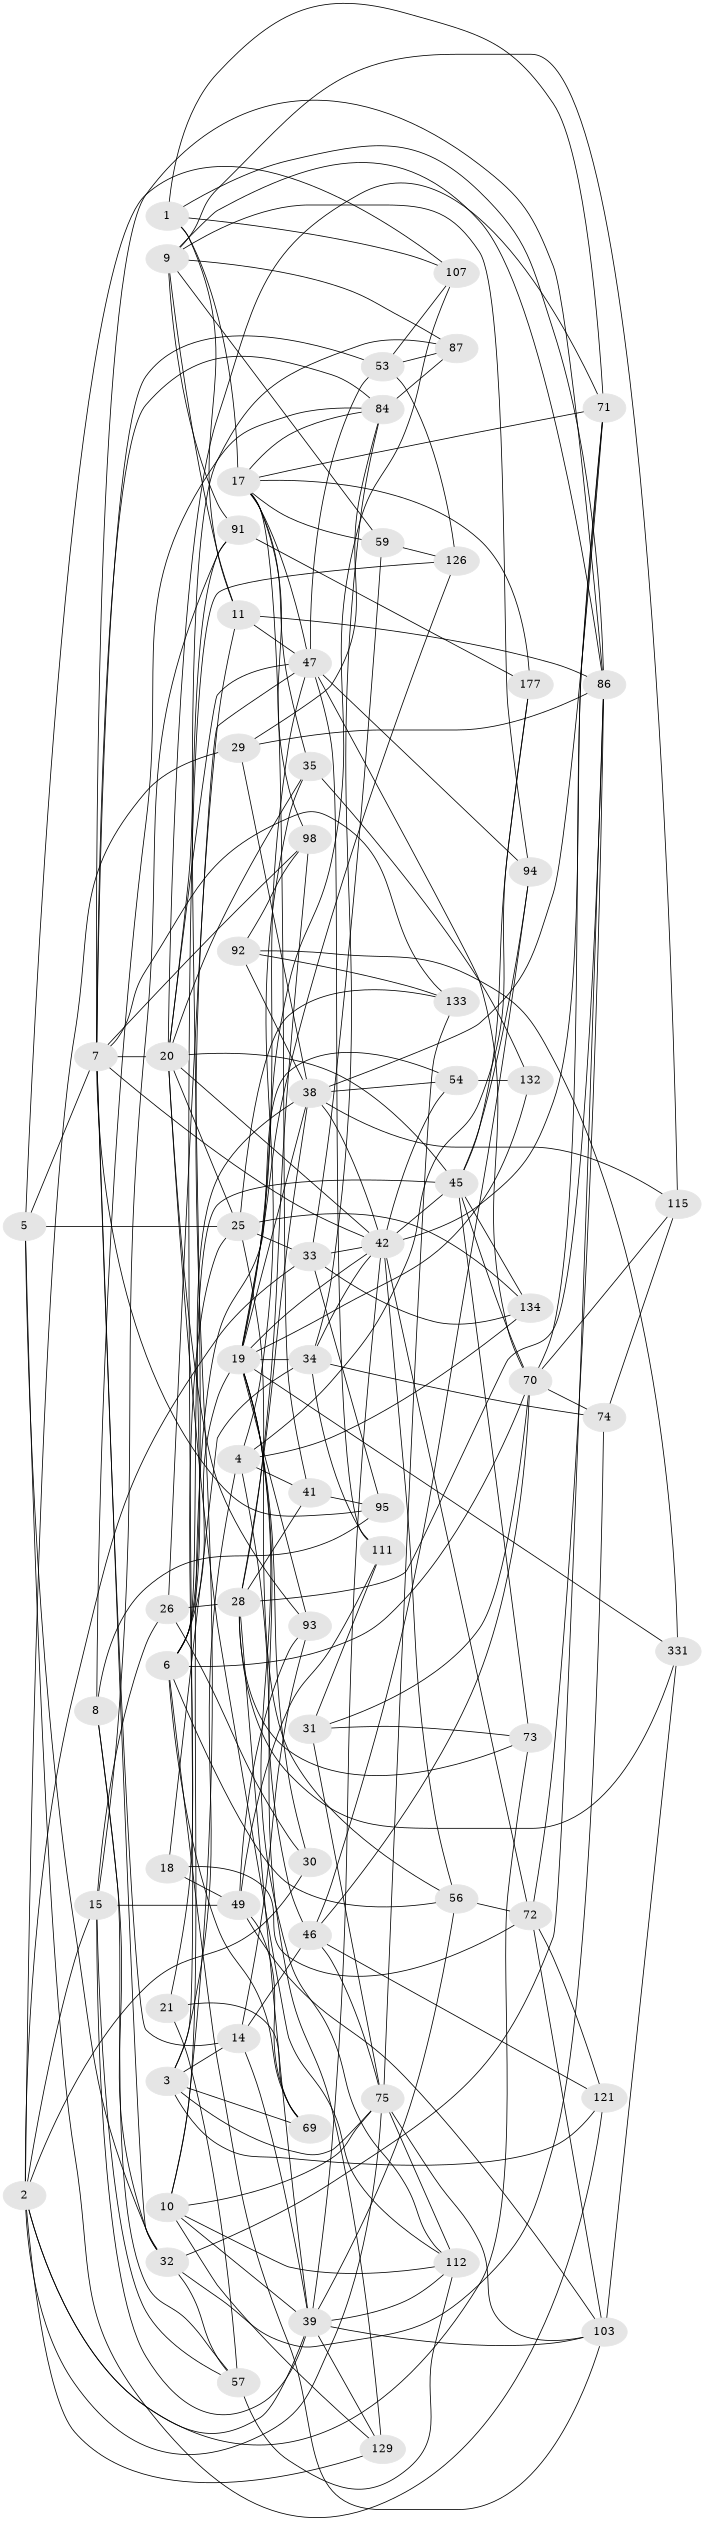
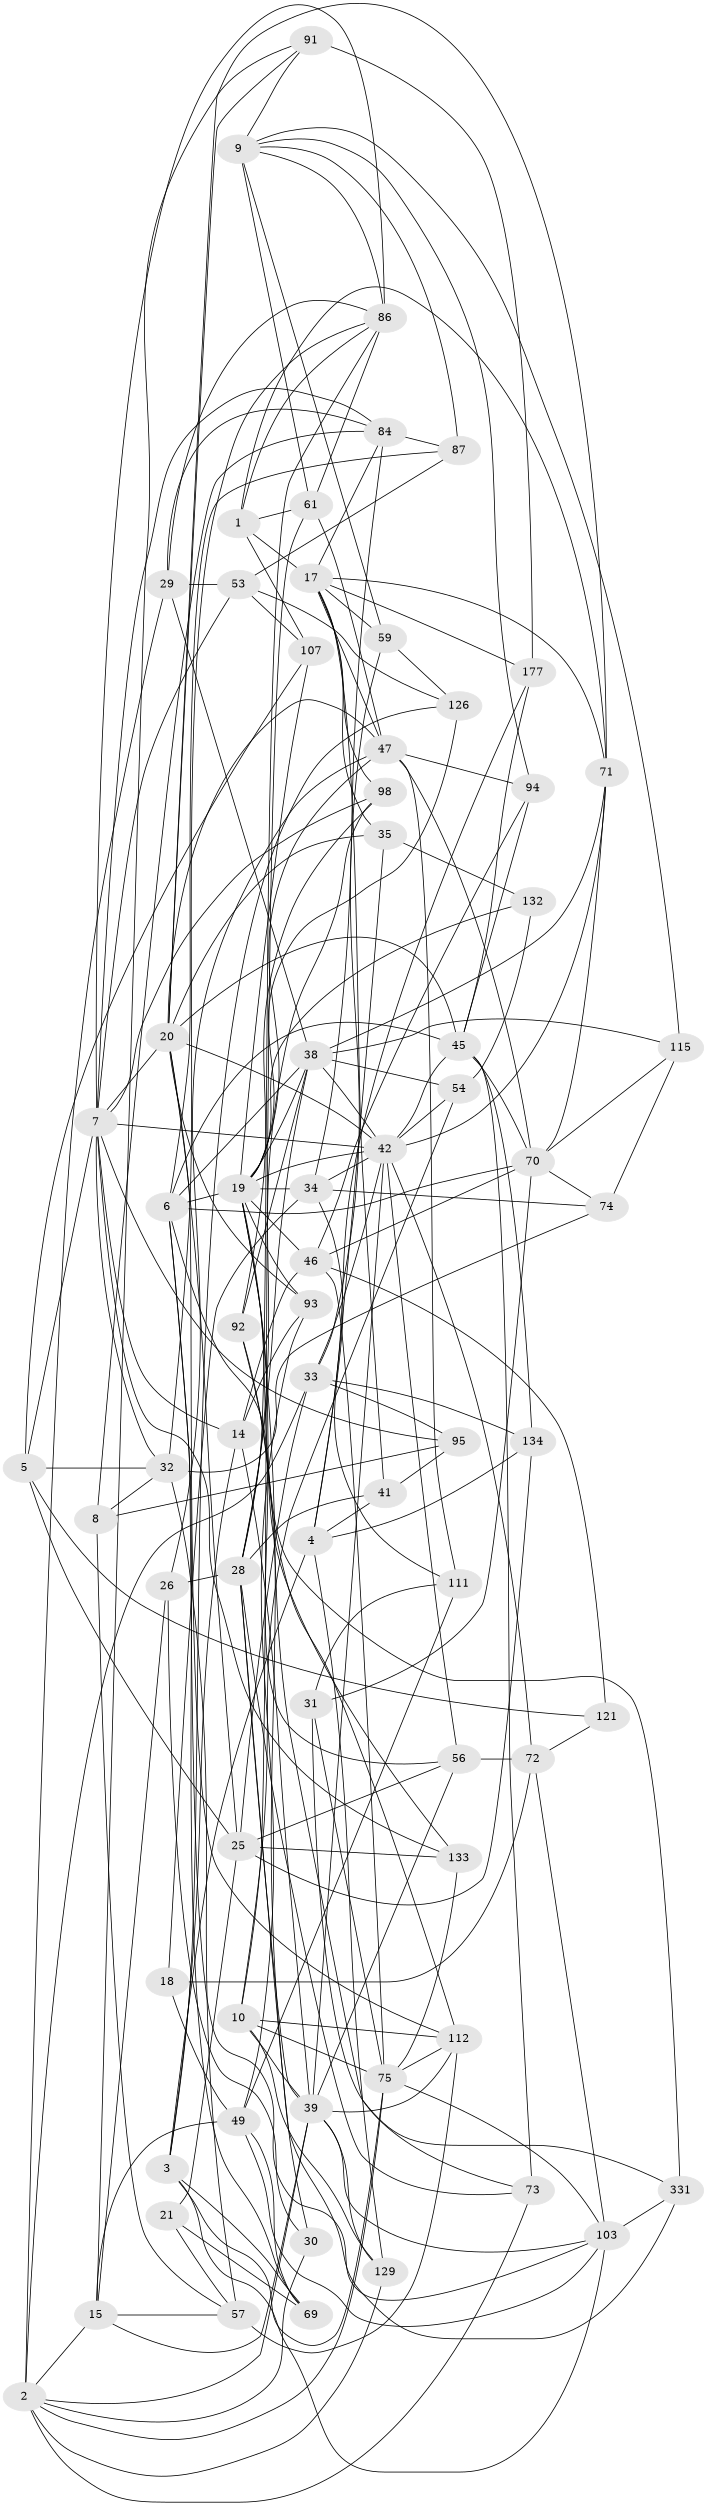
(322, 509) -> (209, 585)
(239, 615) -> (311, 505)
(566, 1602) -> none
(403, 2165) -> (377, 2471)
